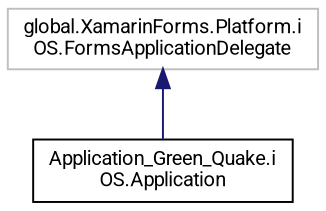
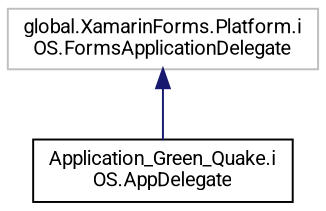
(163, 171) -> (163, 171)
